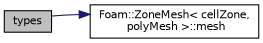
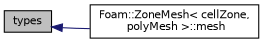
(65, 15) -> (76, 28)
